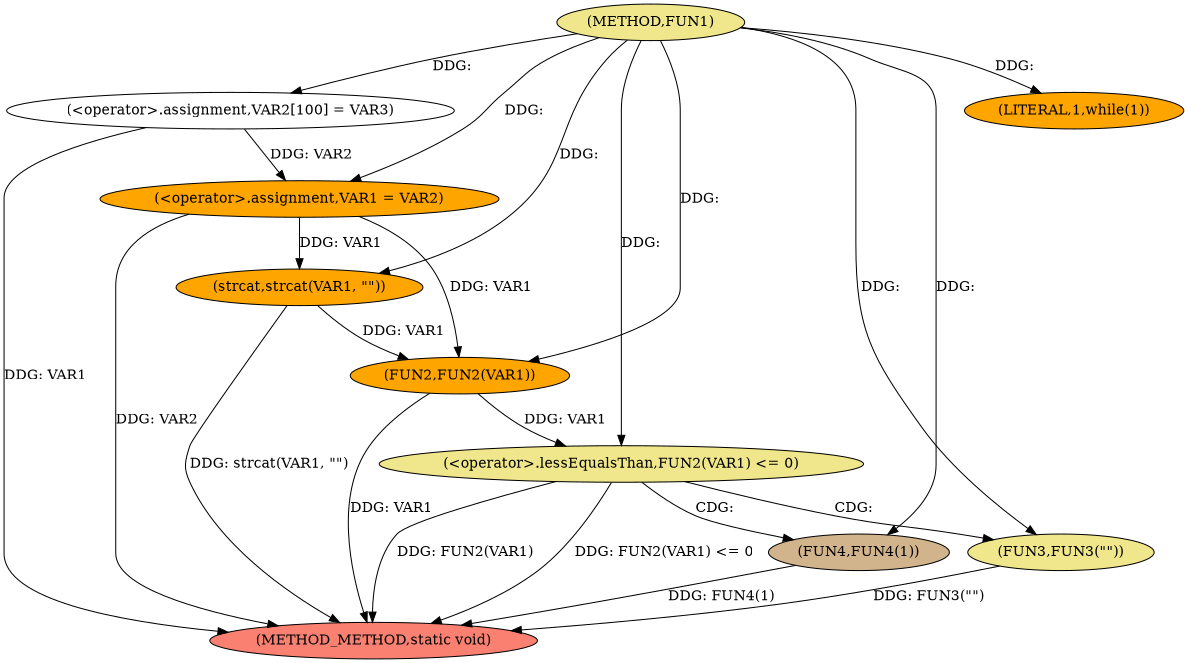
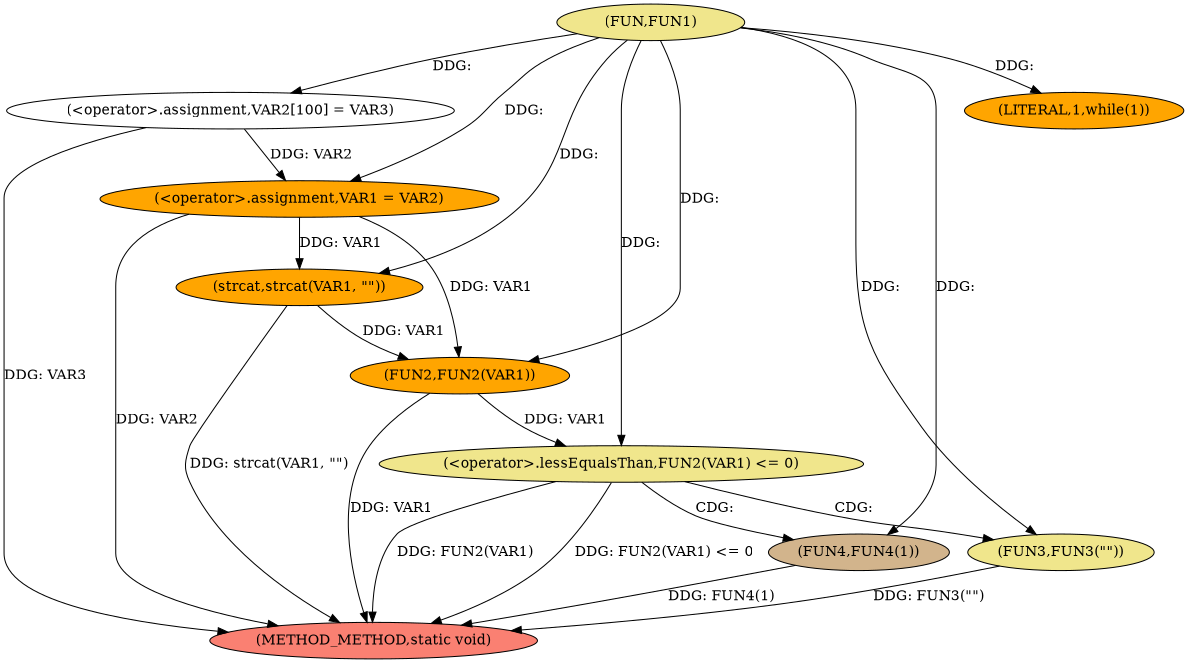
(651, 22) -> (651, 22)
(46, 376) -> (46, 376)
